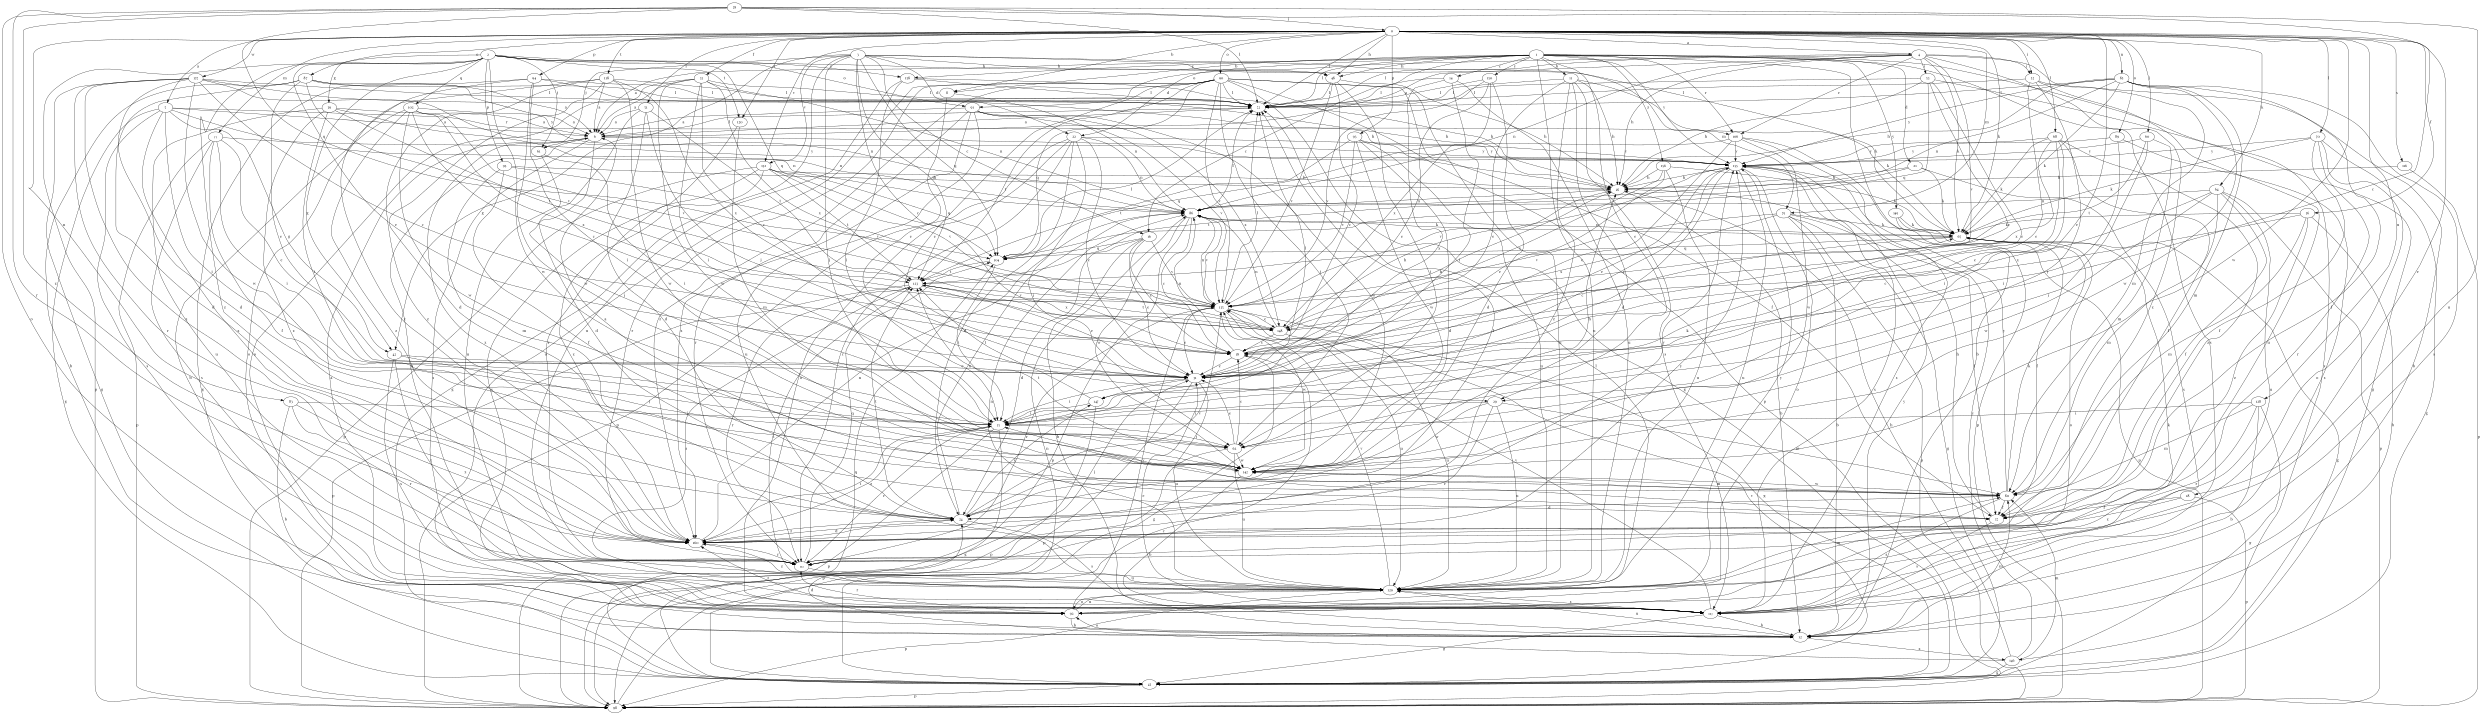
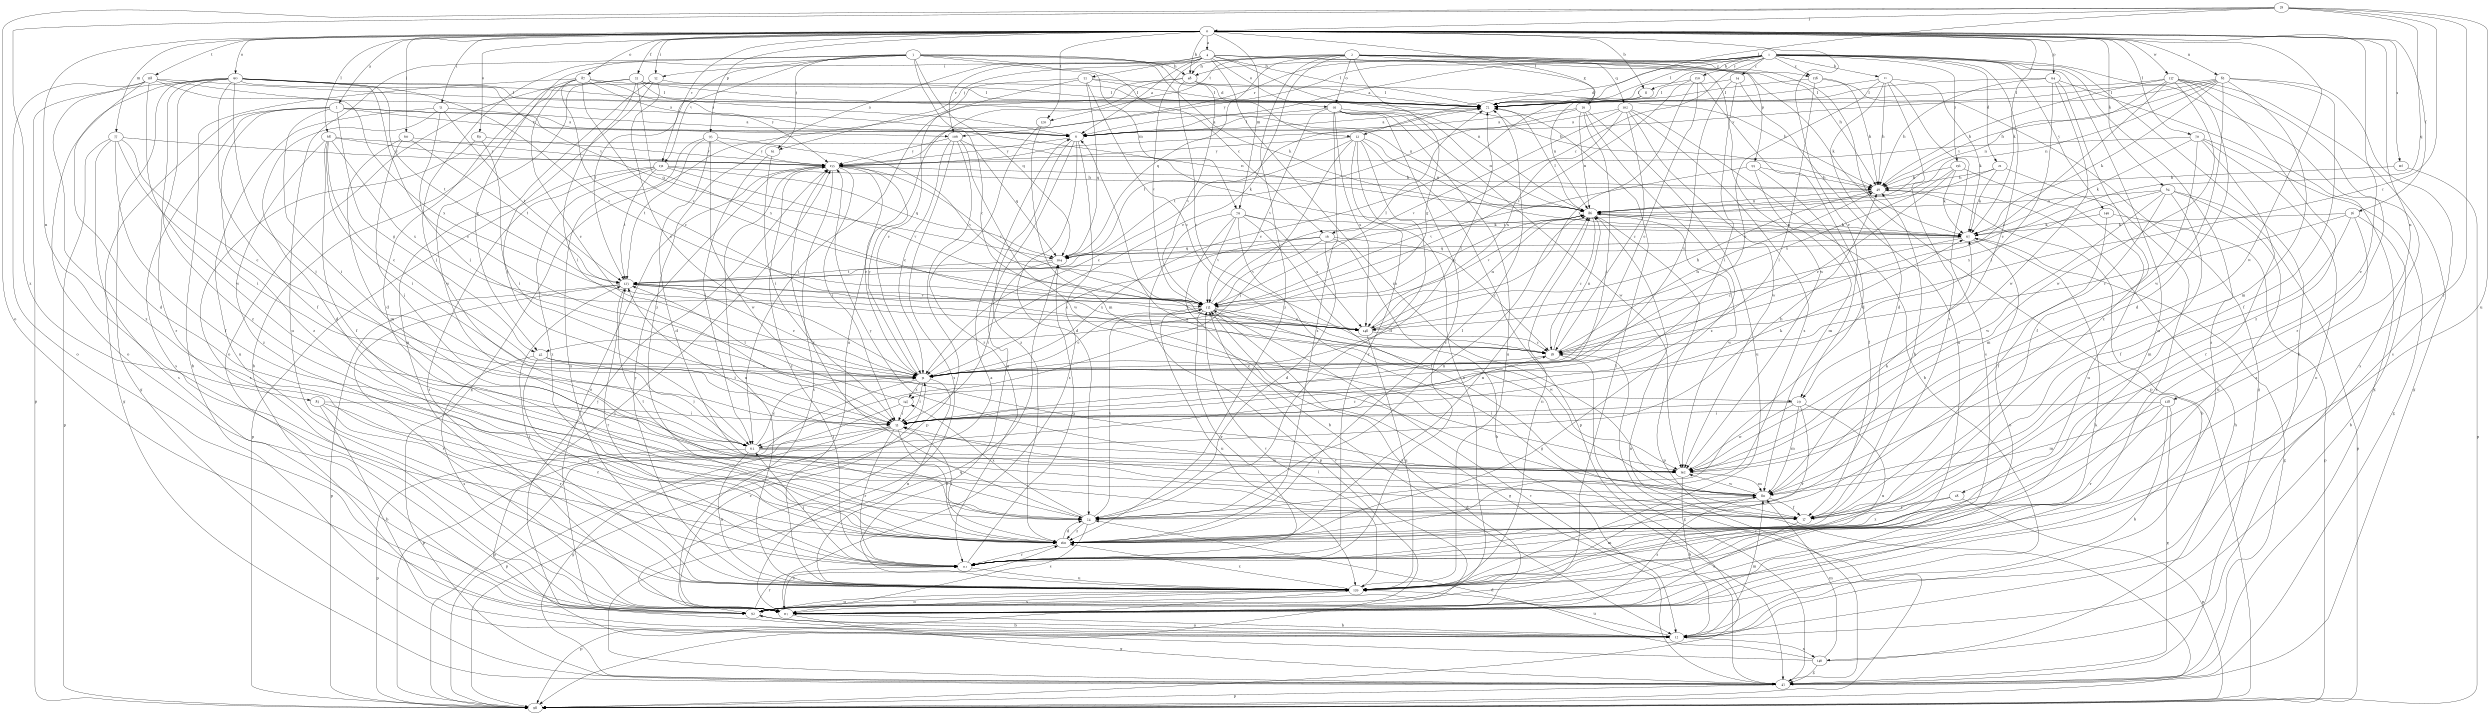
none -> (1463, 150)
(918, 307) -> (944, 297)
(1026, 527) -> (839, 548)
